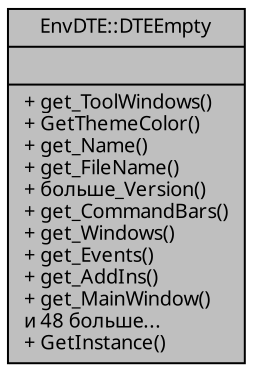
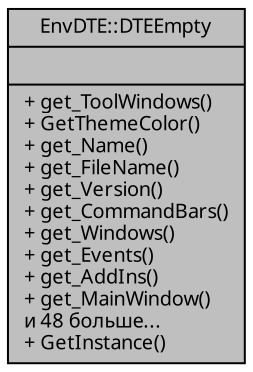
(115, 190) -> (94, 190)
